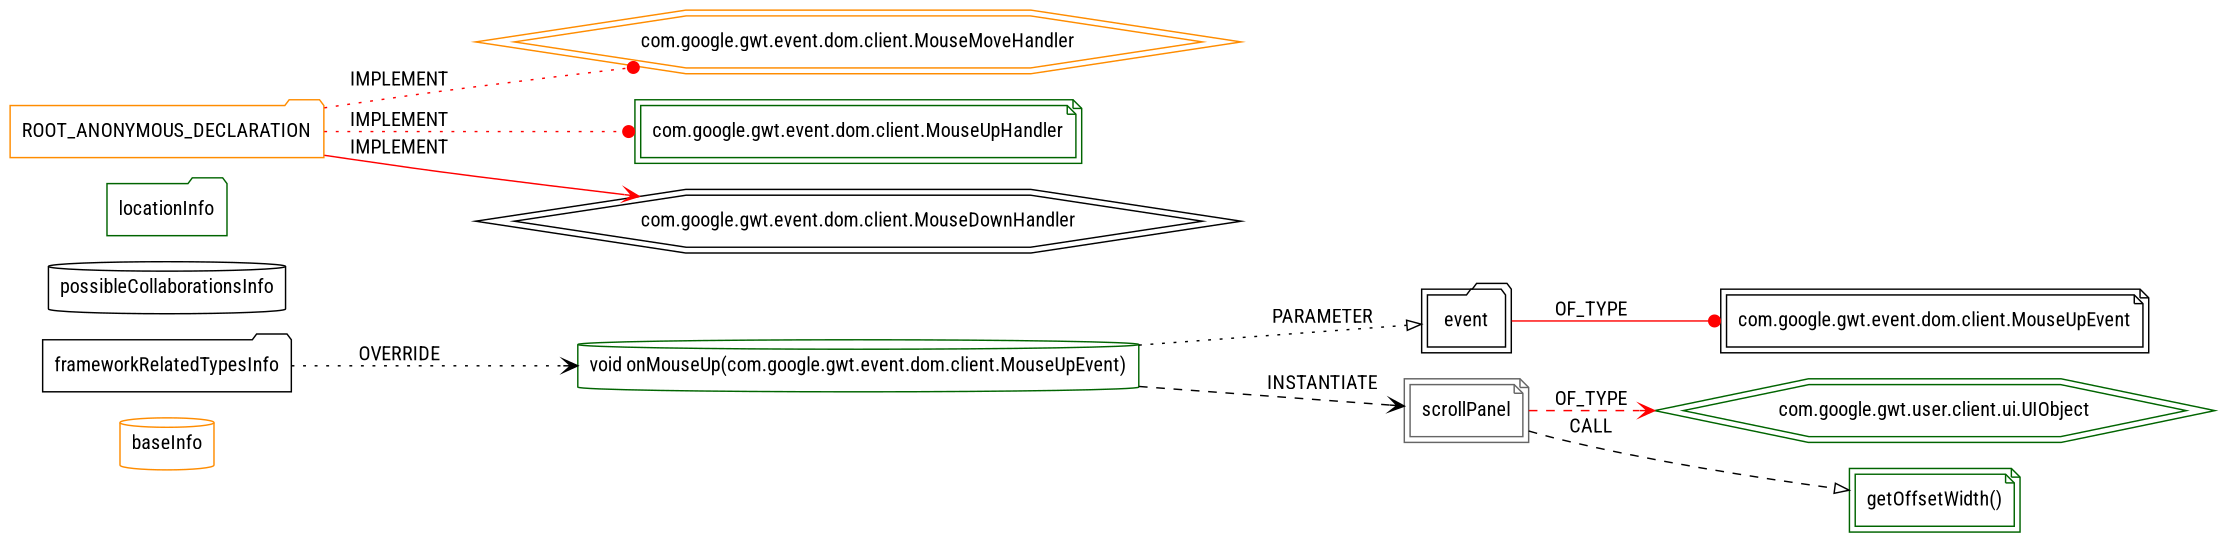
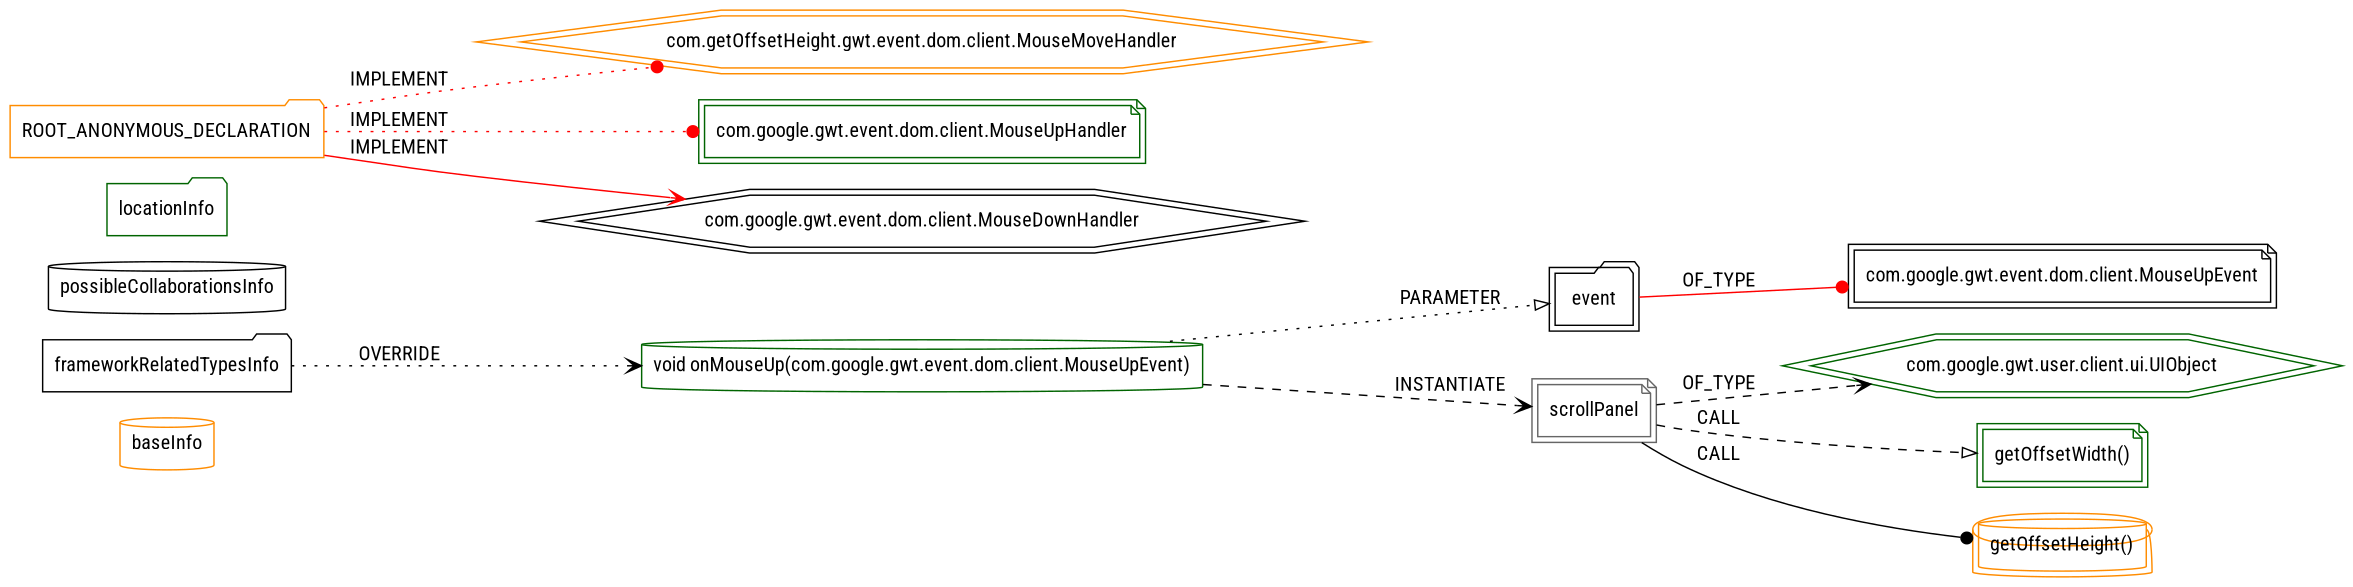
(858, 42) -> (922, 42)
(1584, 411) -> (1756, 395)
none -> (2062, 545)
